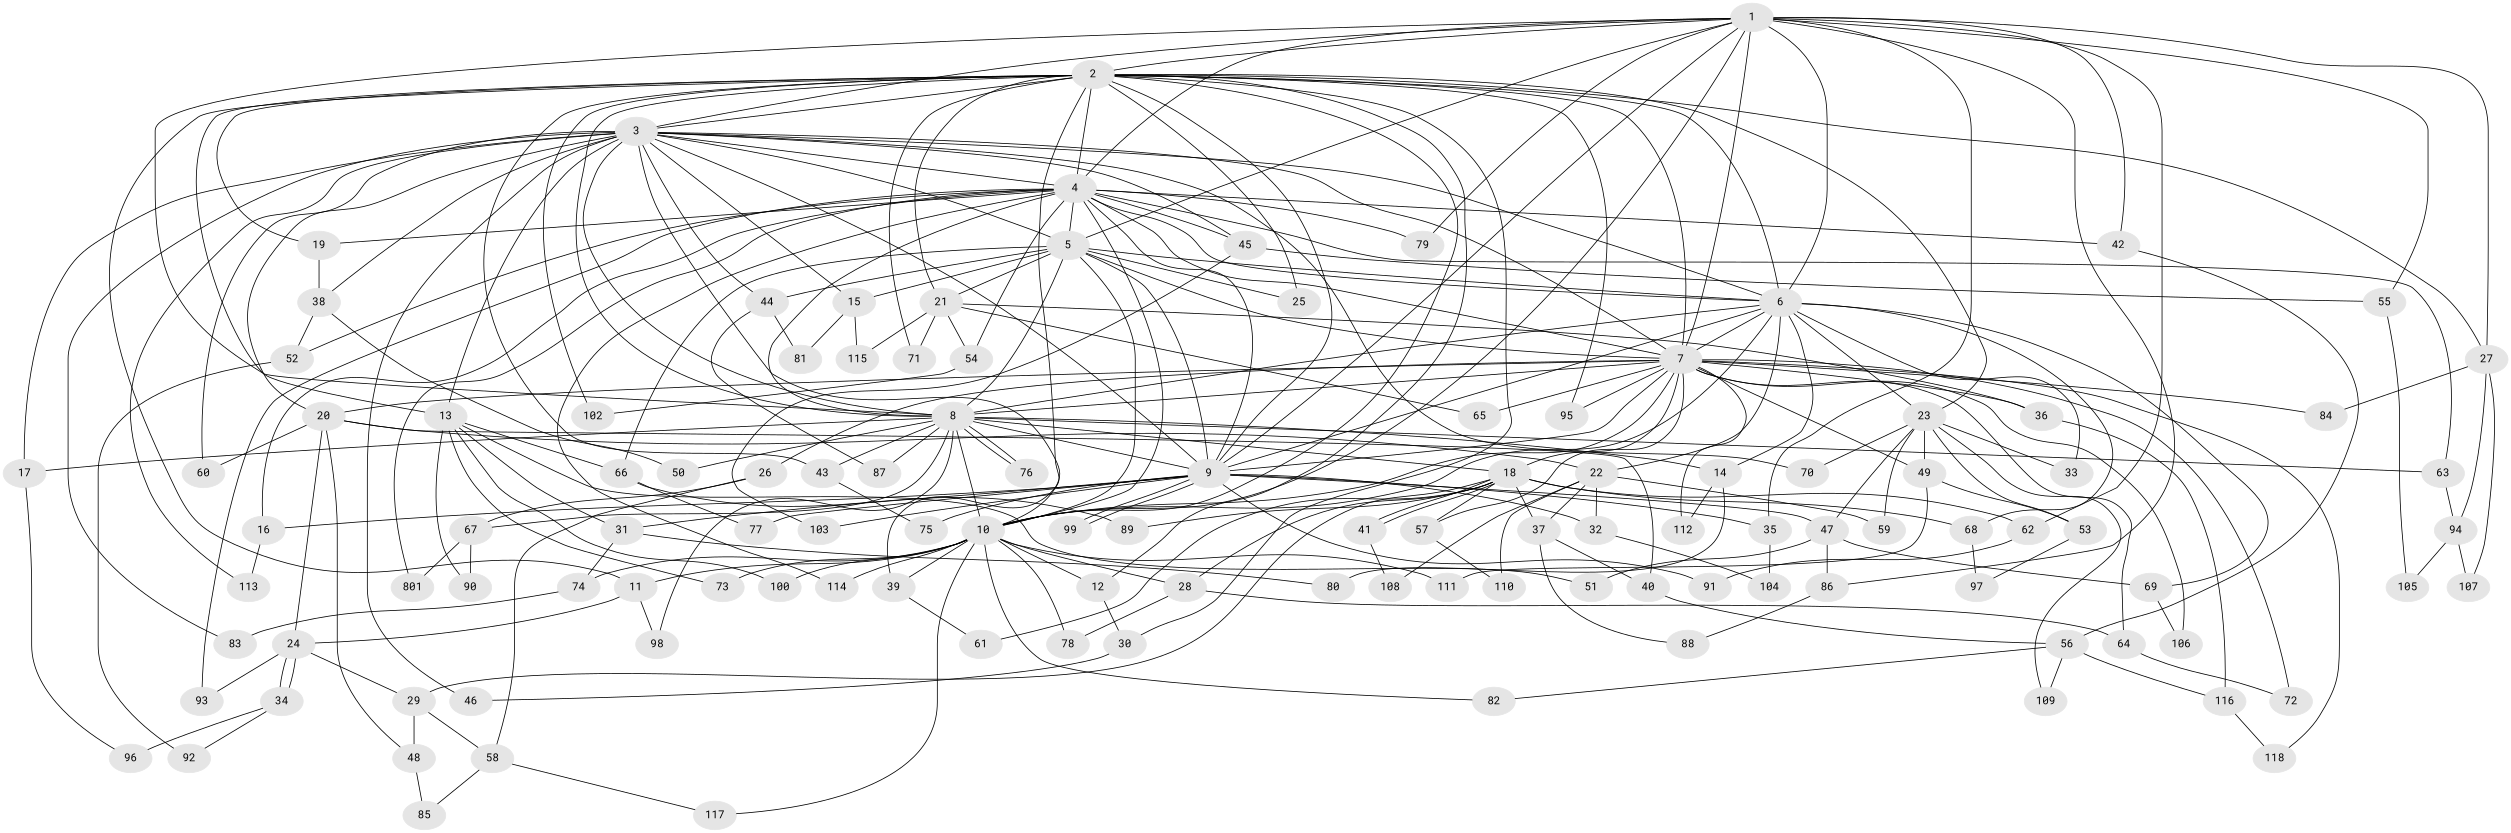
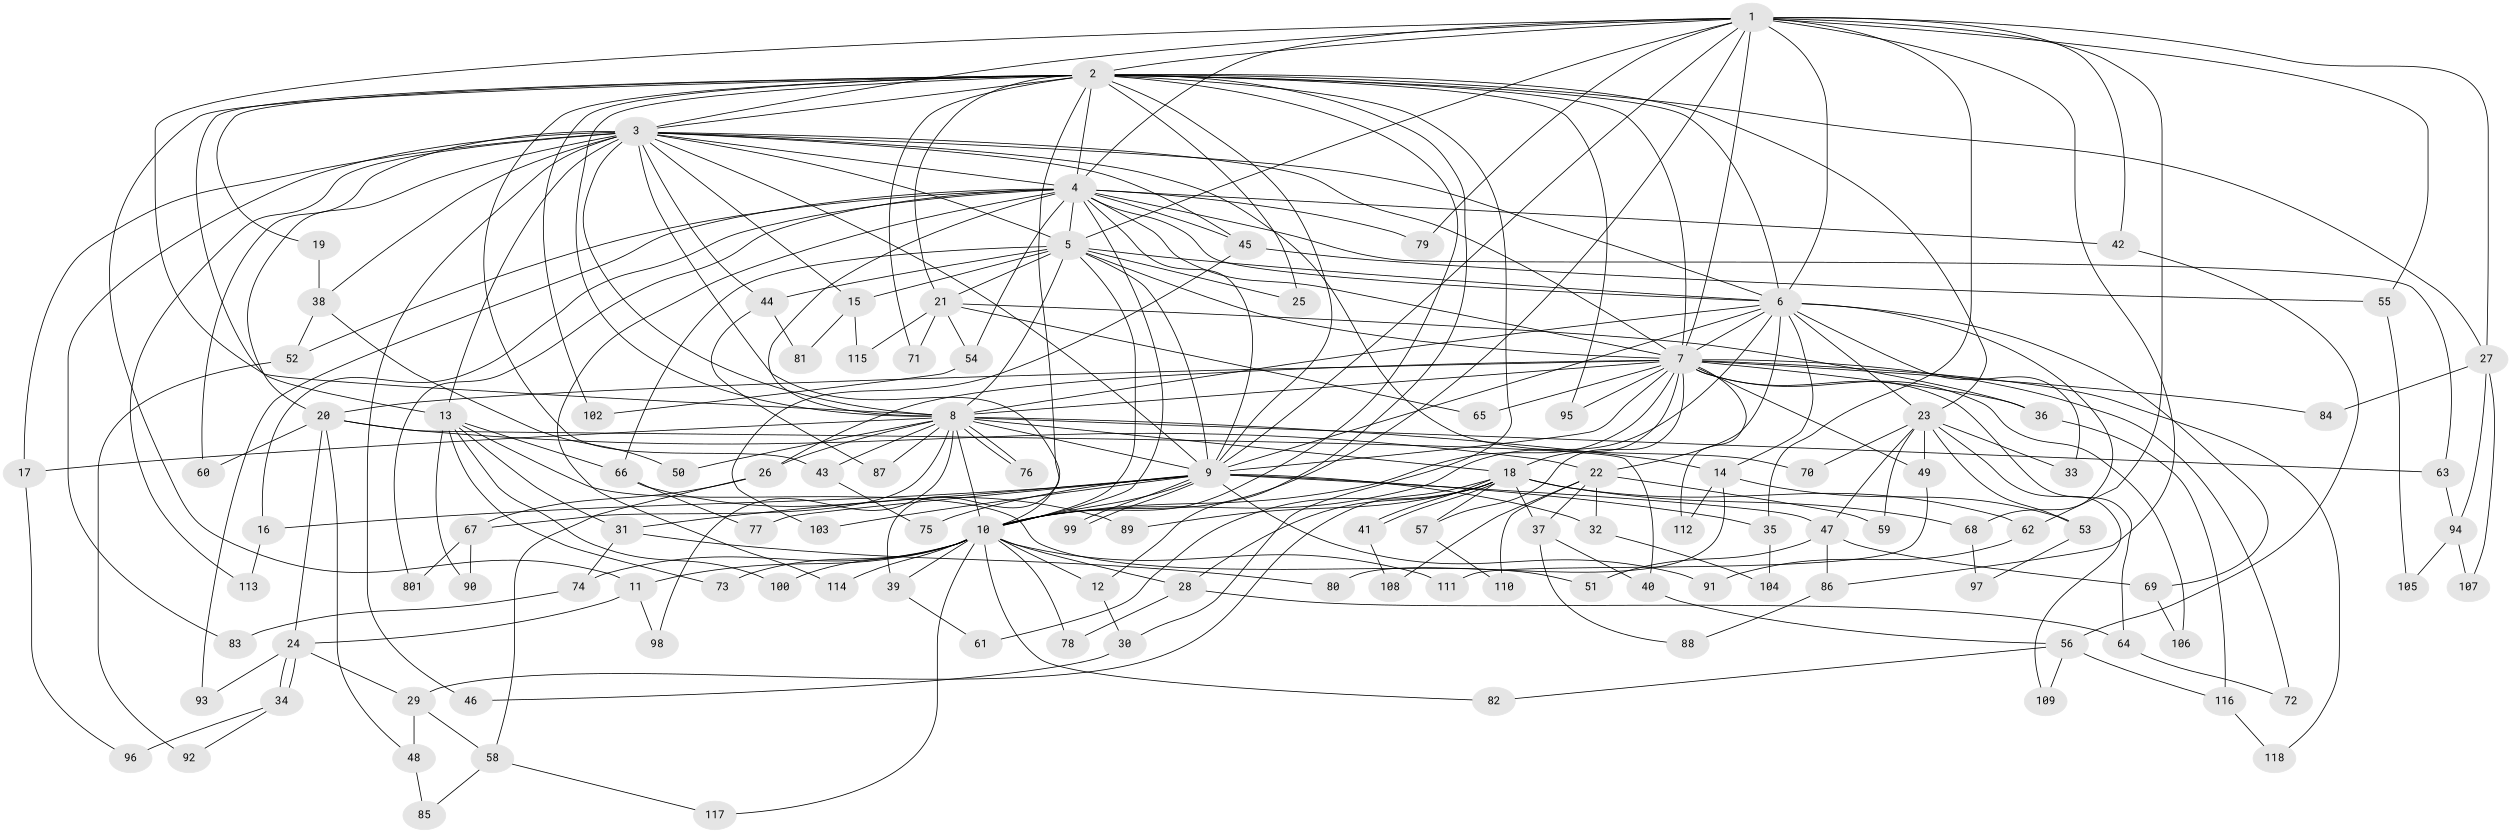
(697, 217) -> none
none -> (823, 450)
(1996, 499) -> (1938, 498)
none -> (1098, 506)
